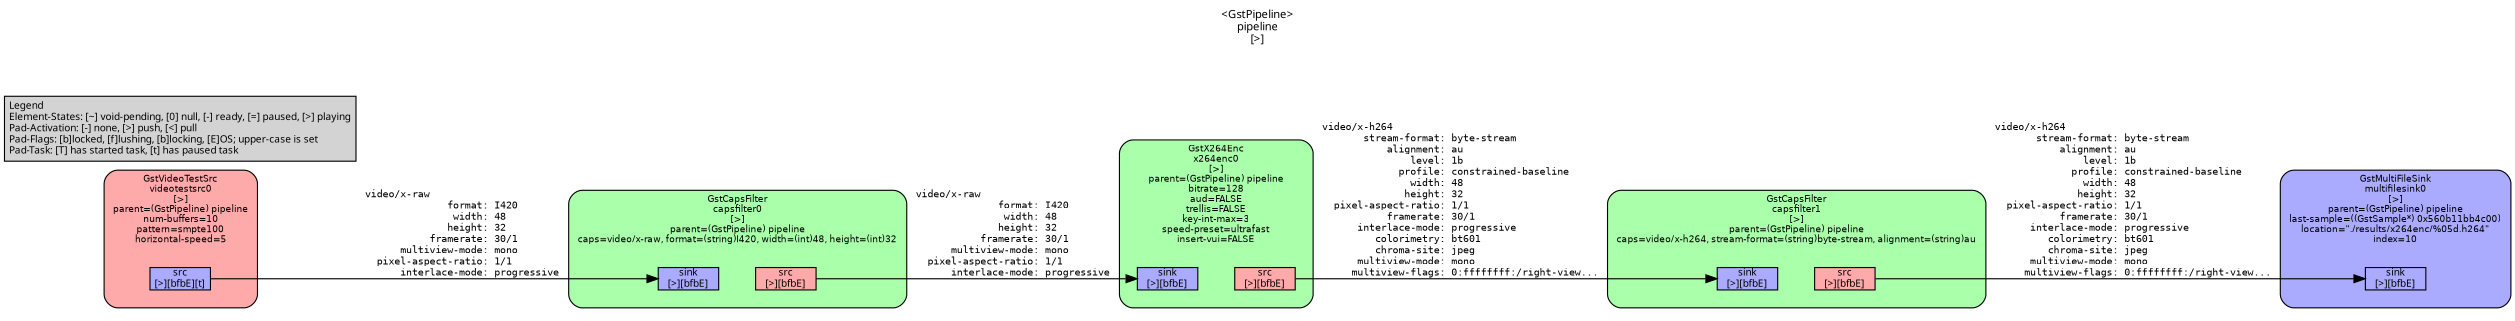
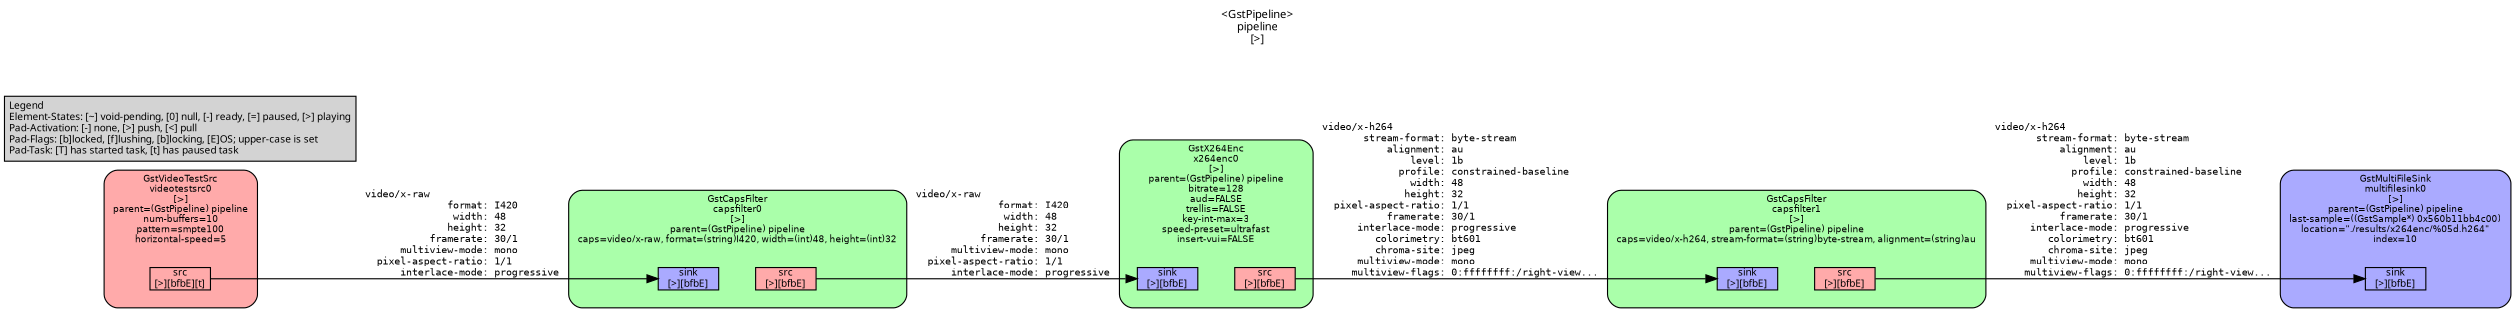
(180, 279) -> (180, 279)
